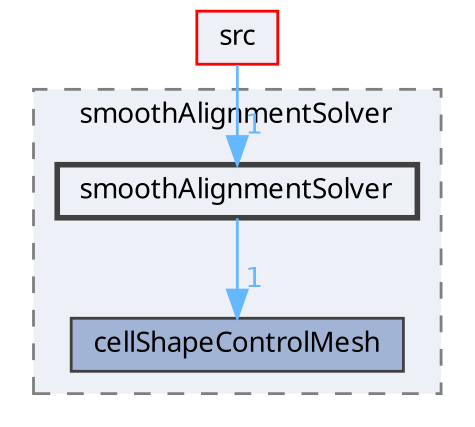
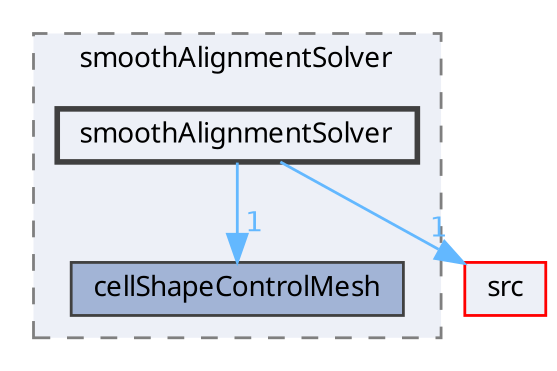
(237, 108) -> (359, 206)
